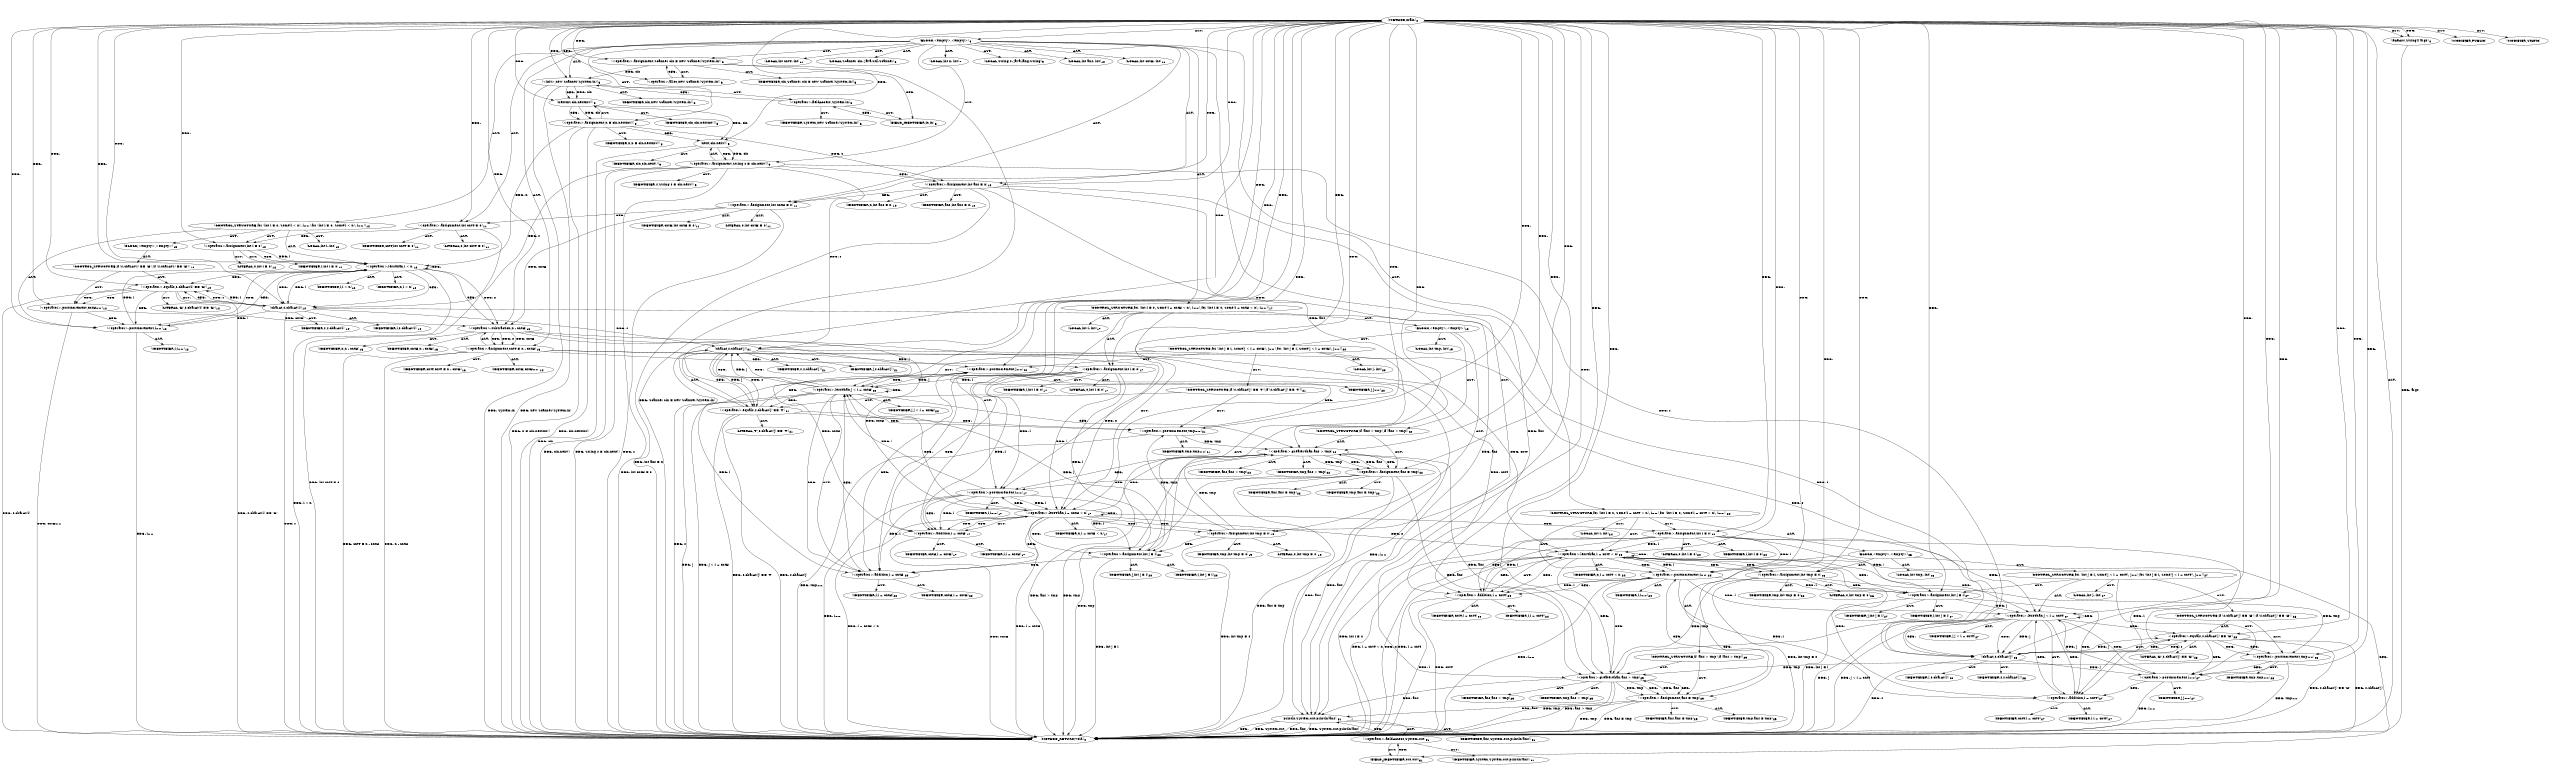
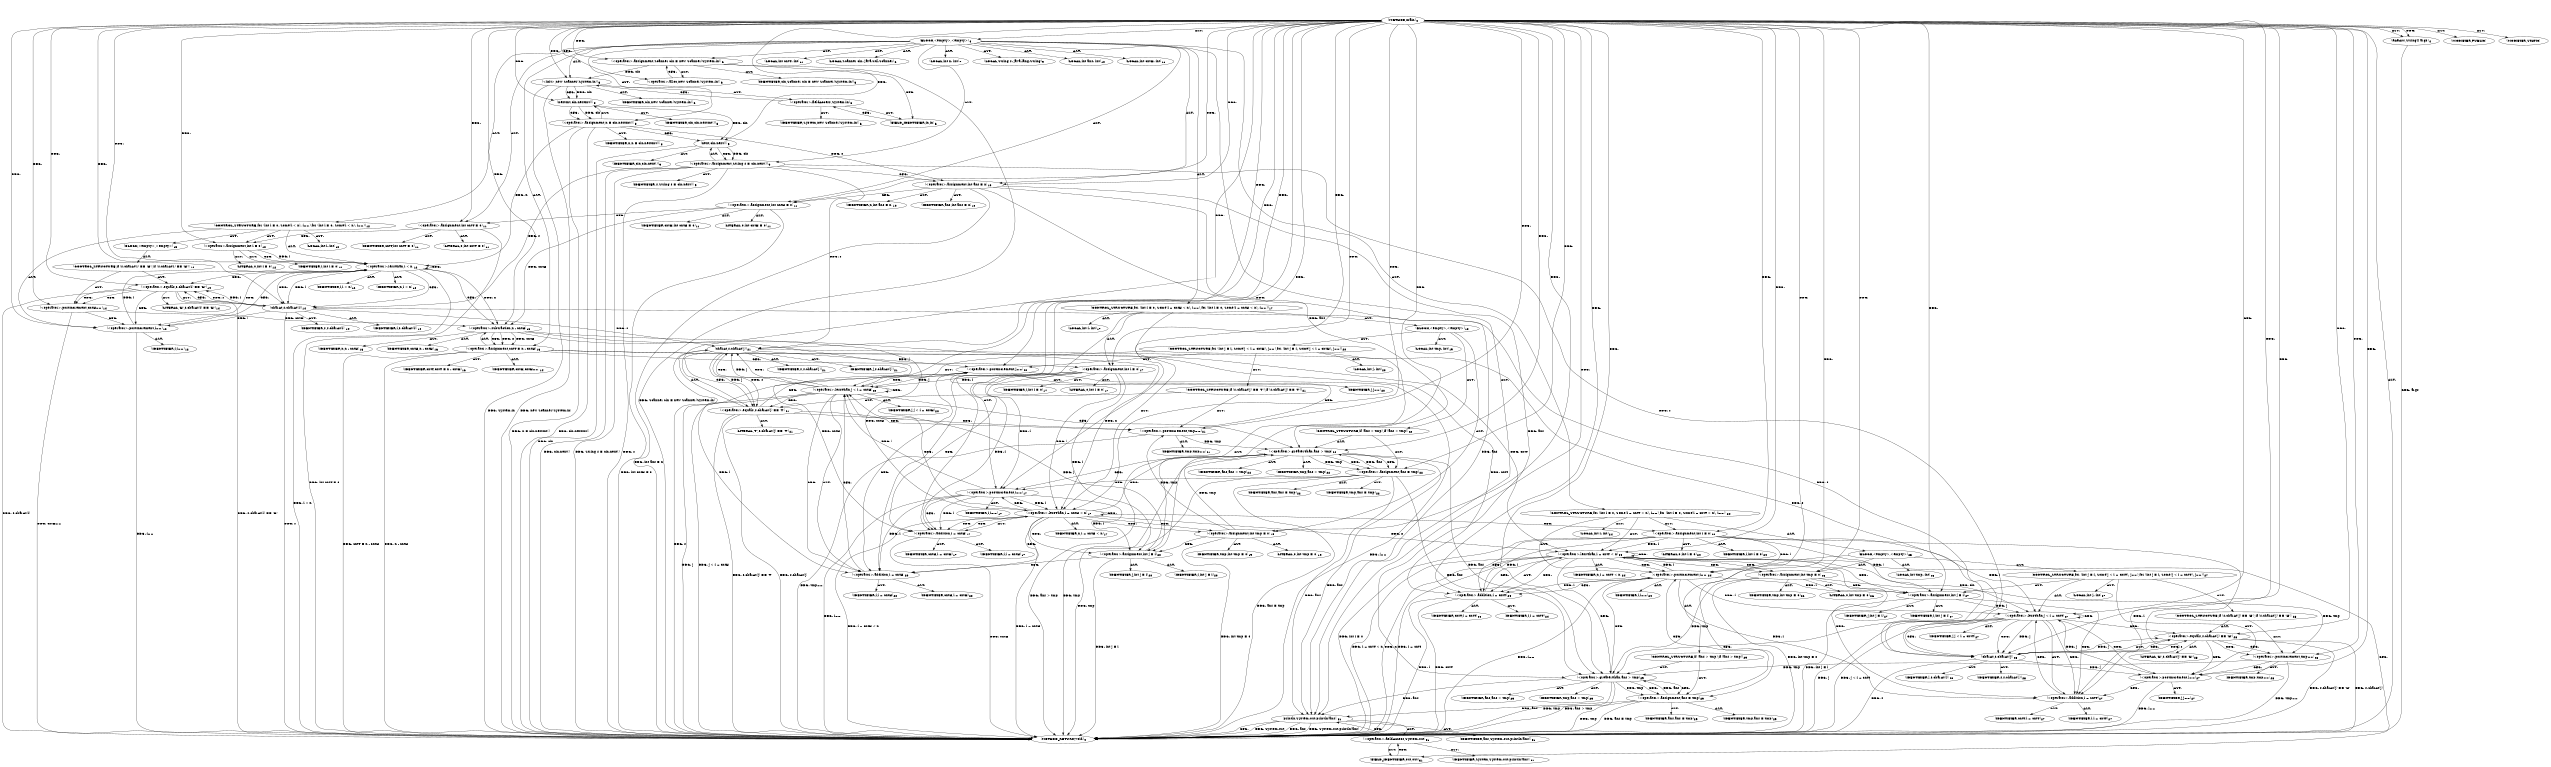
(2249, 318) -> (2249, 318)
(1967, 585) -> (1967, 585)
